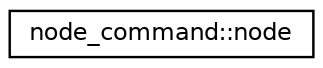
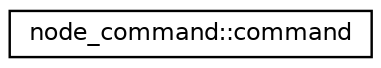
(162, 34) -> (191, 34)
